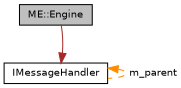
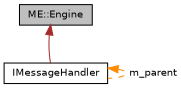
(63, 39) -> (49, 49)
